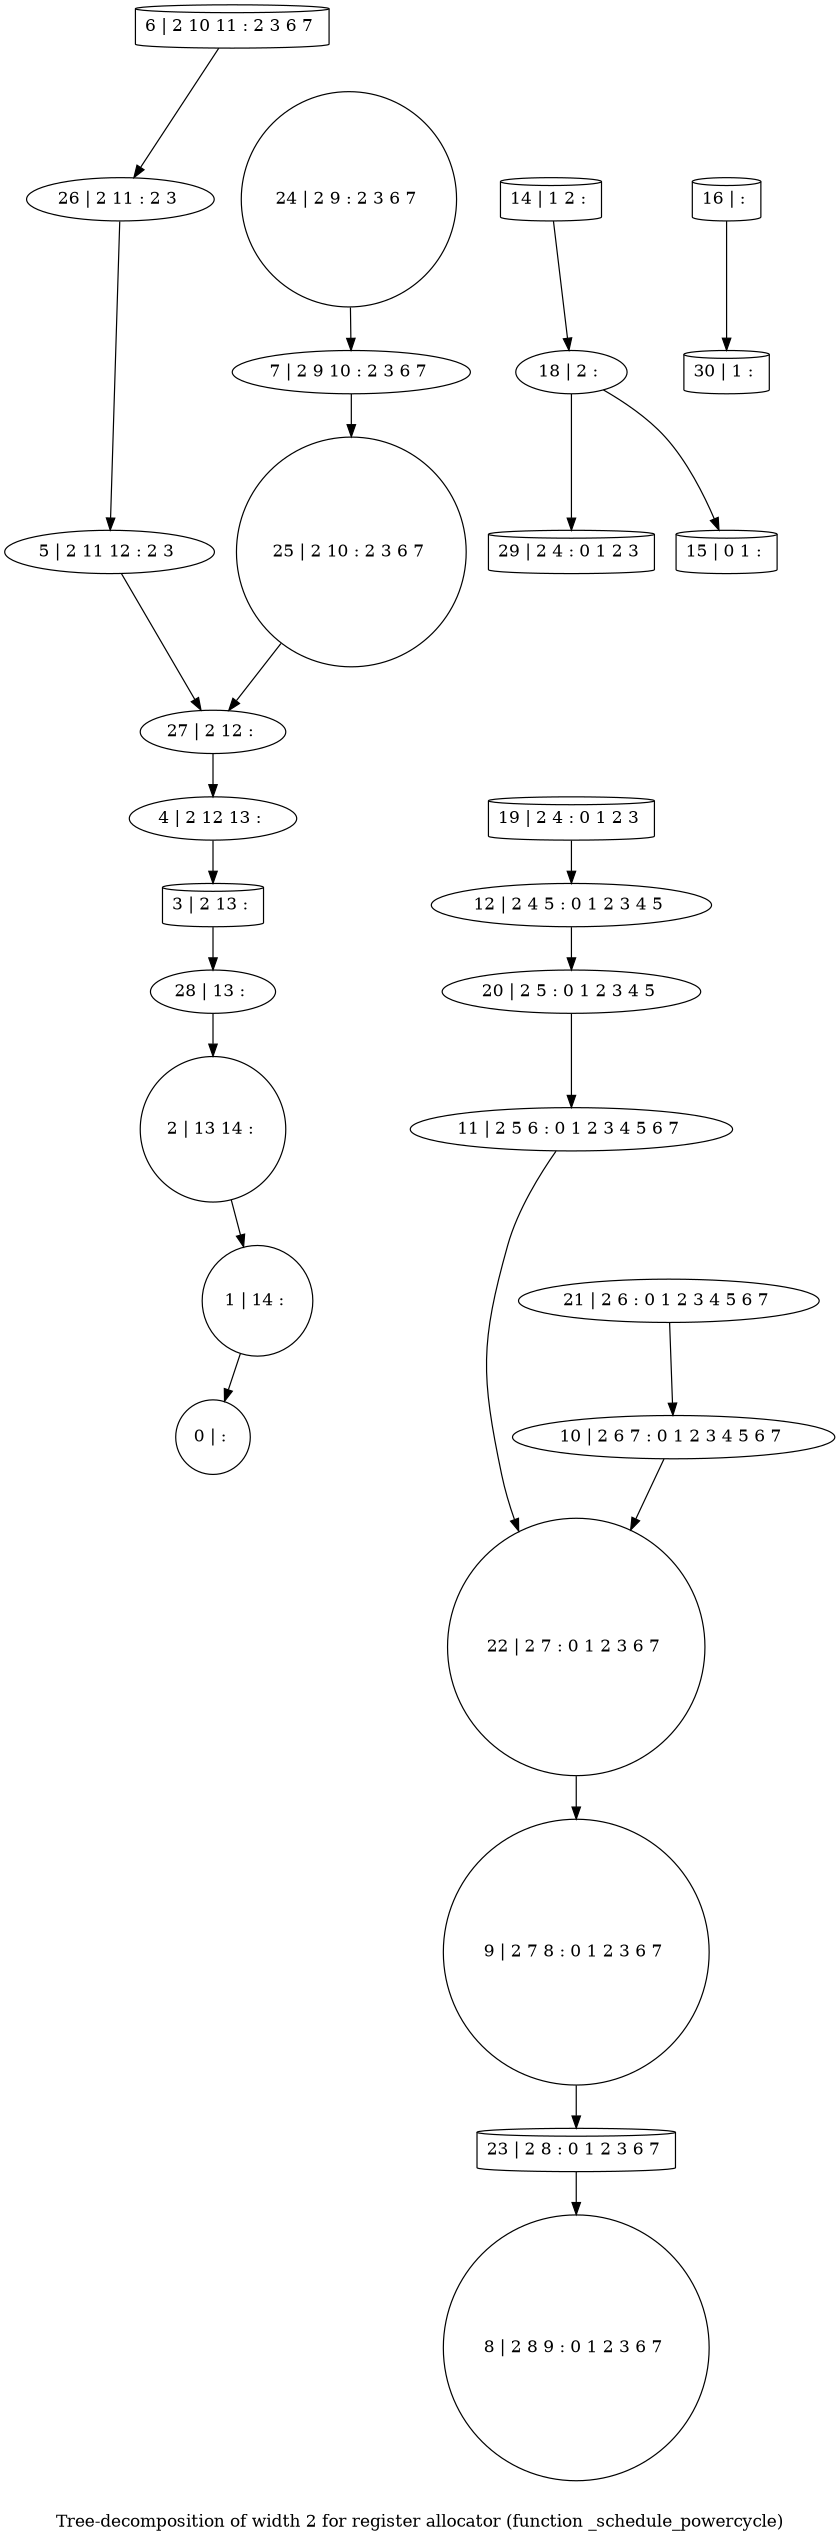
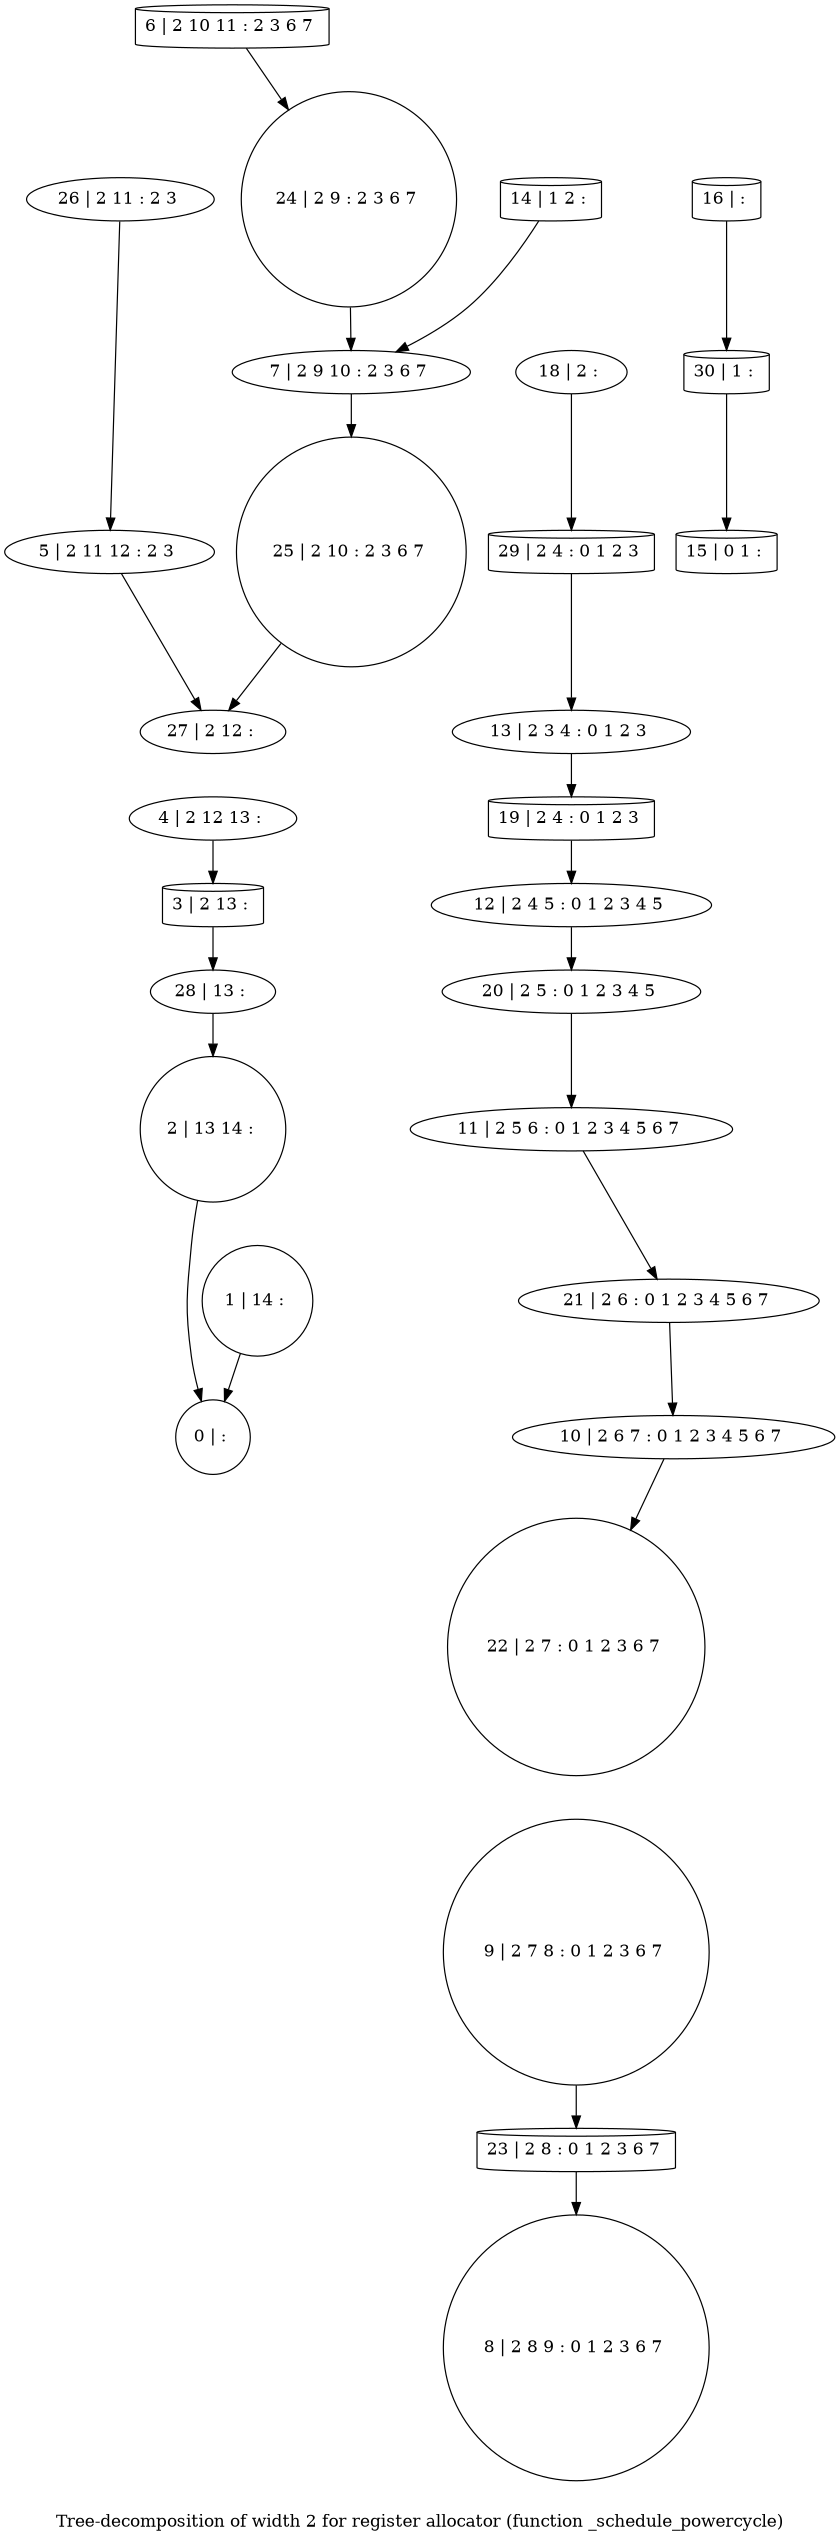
(180, 108) -> (264, 74)
(560, 280) -> (482, 294)
(671, 444) -> (727, 456)
none -> (571, 732)
(213, 769) -> none
(236, 1217) -> (187, 1295)
(489, 1330) -> (617, 1210)
(576, 1792) -> none
